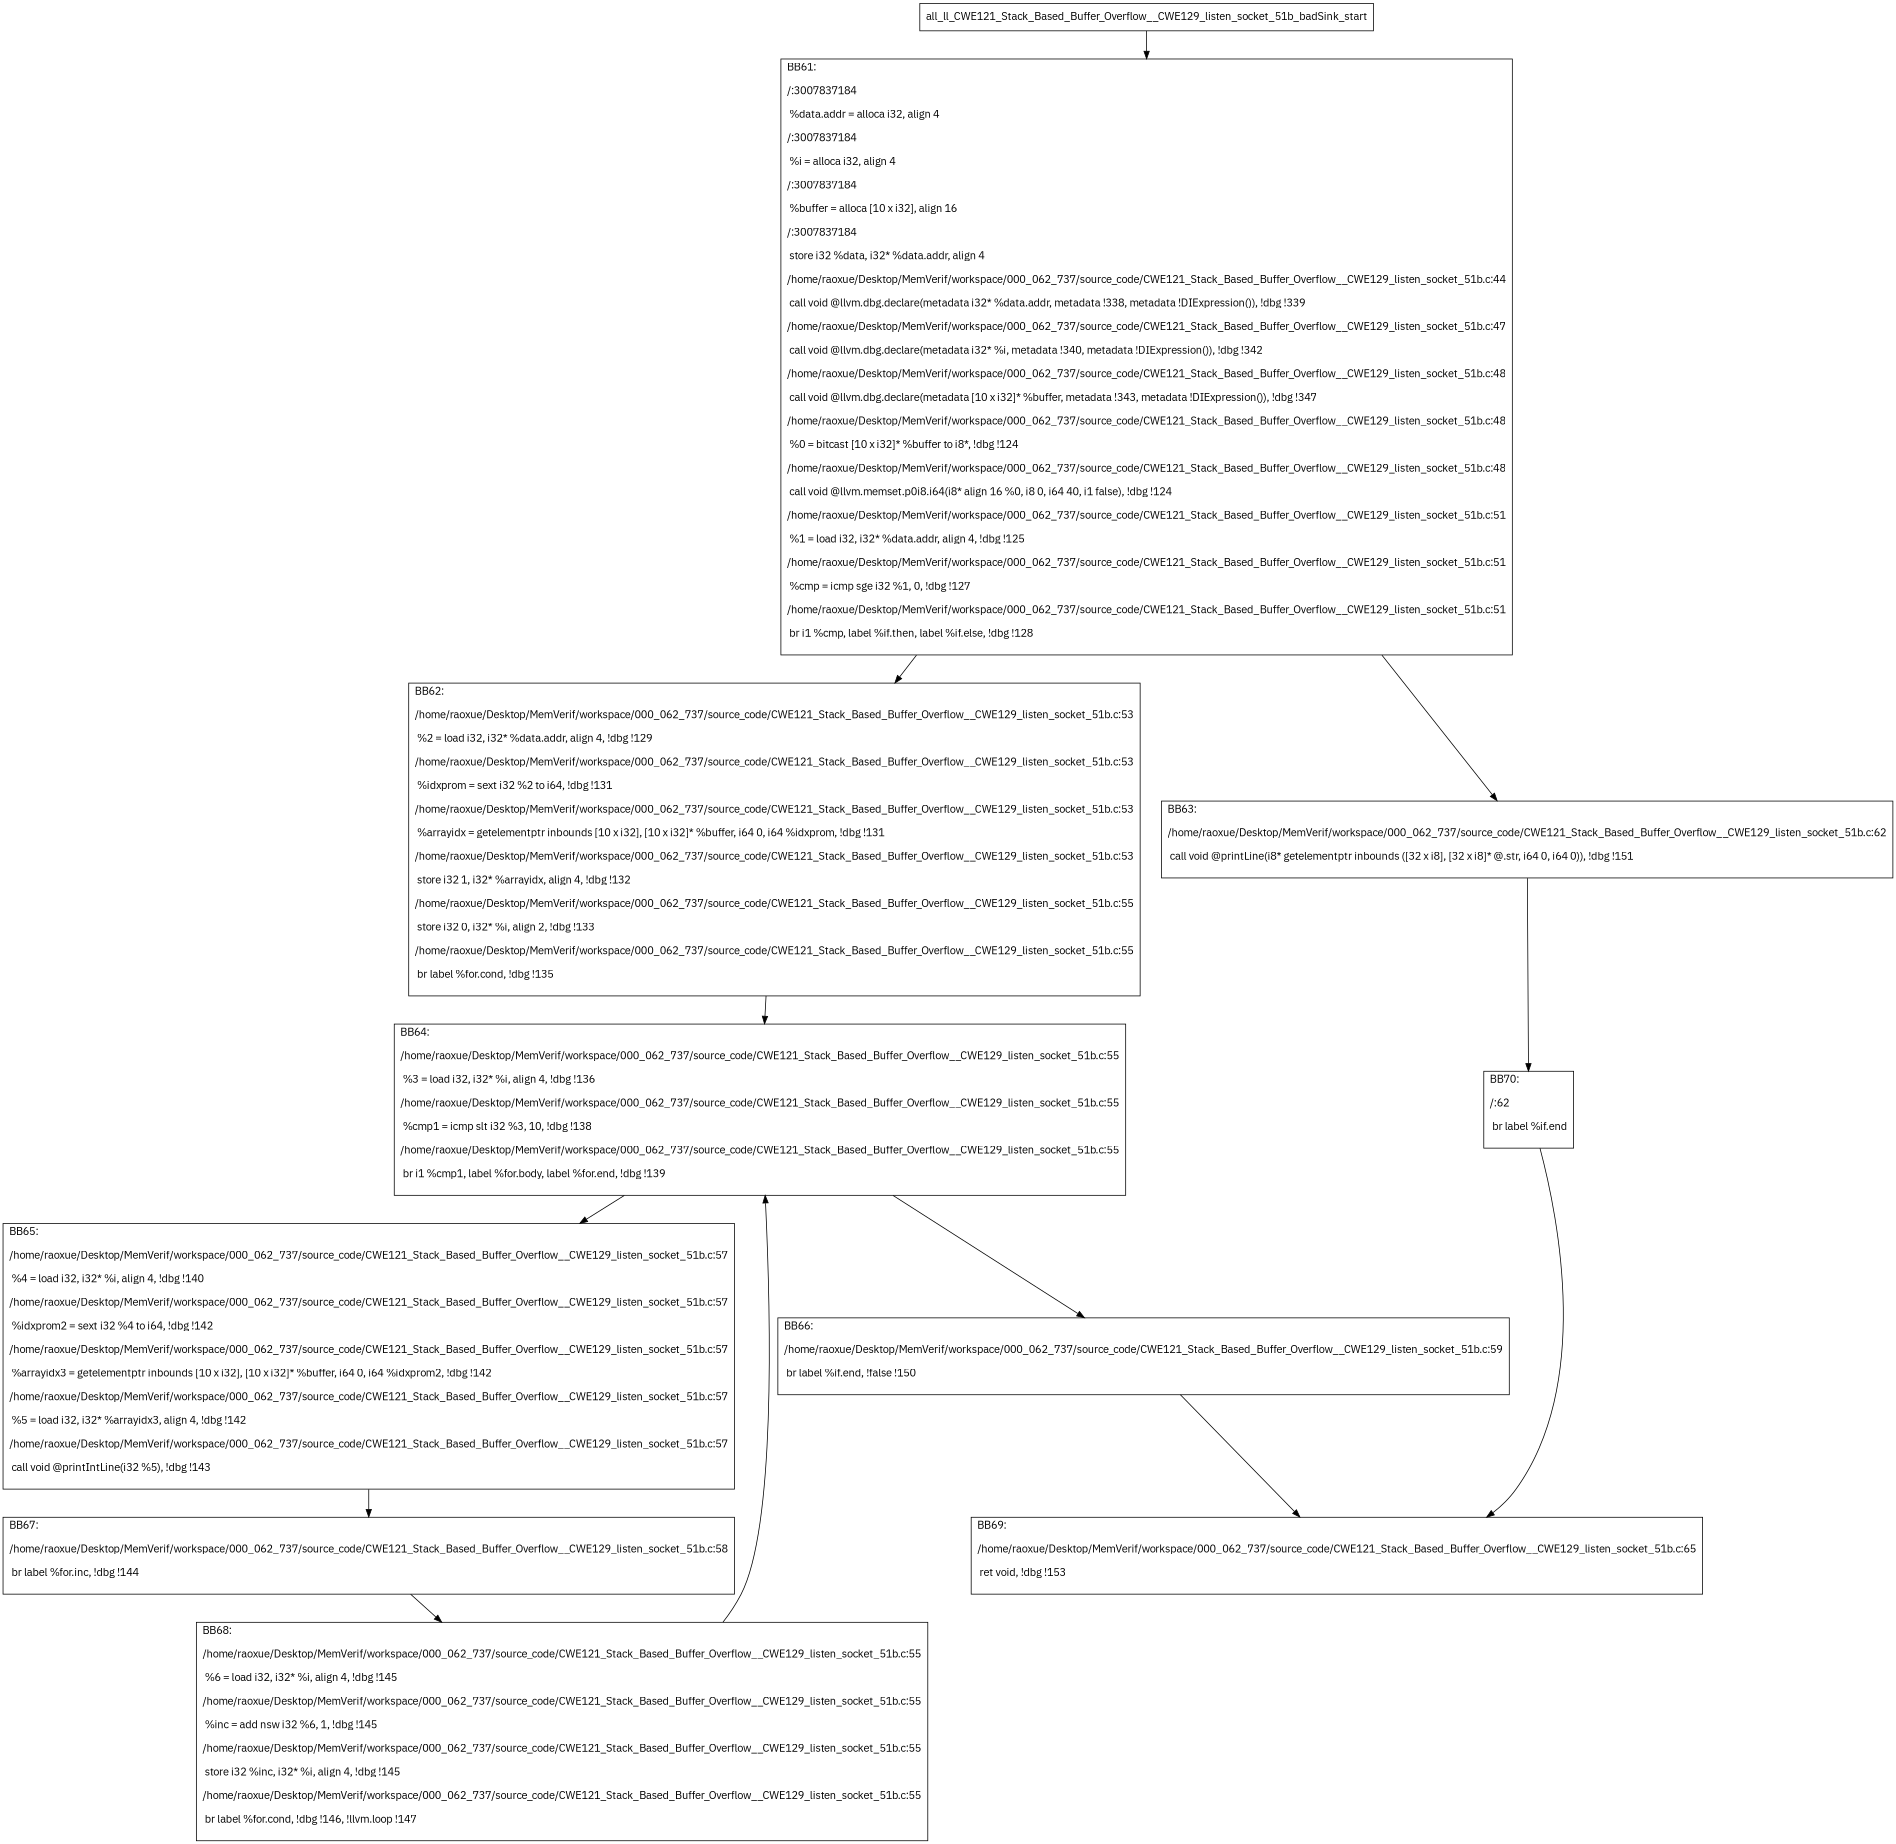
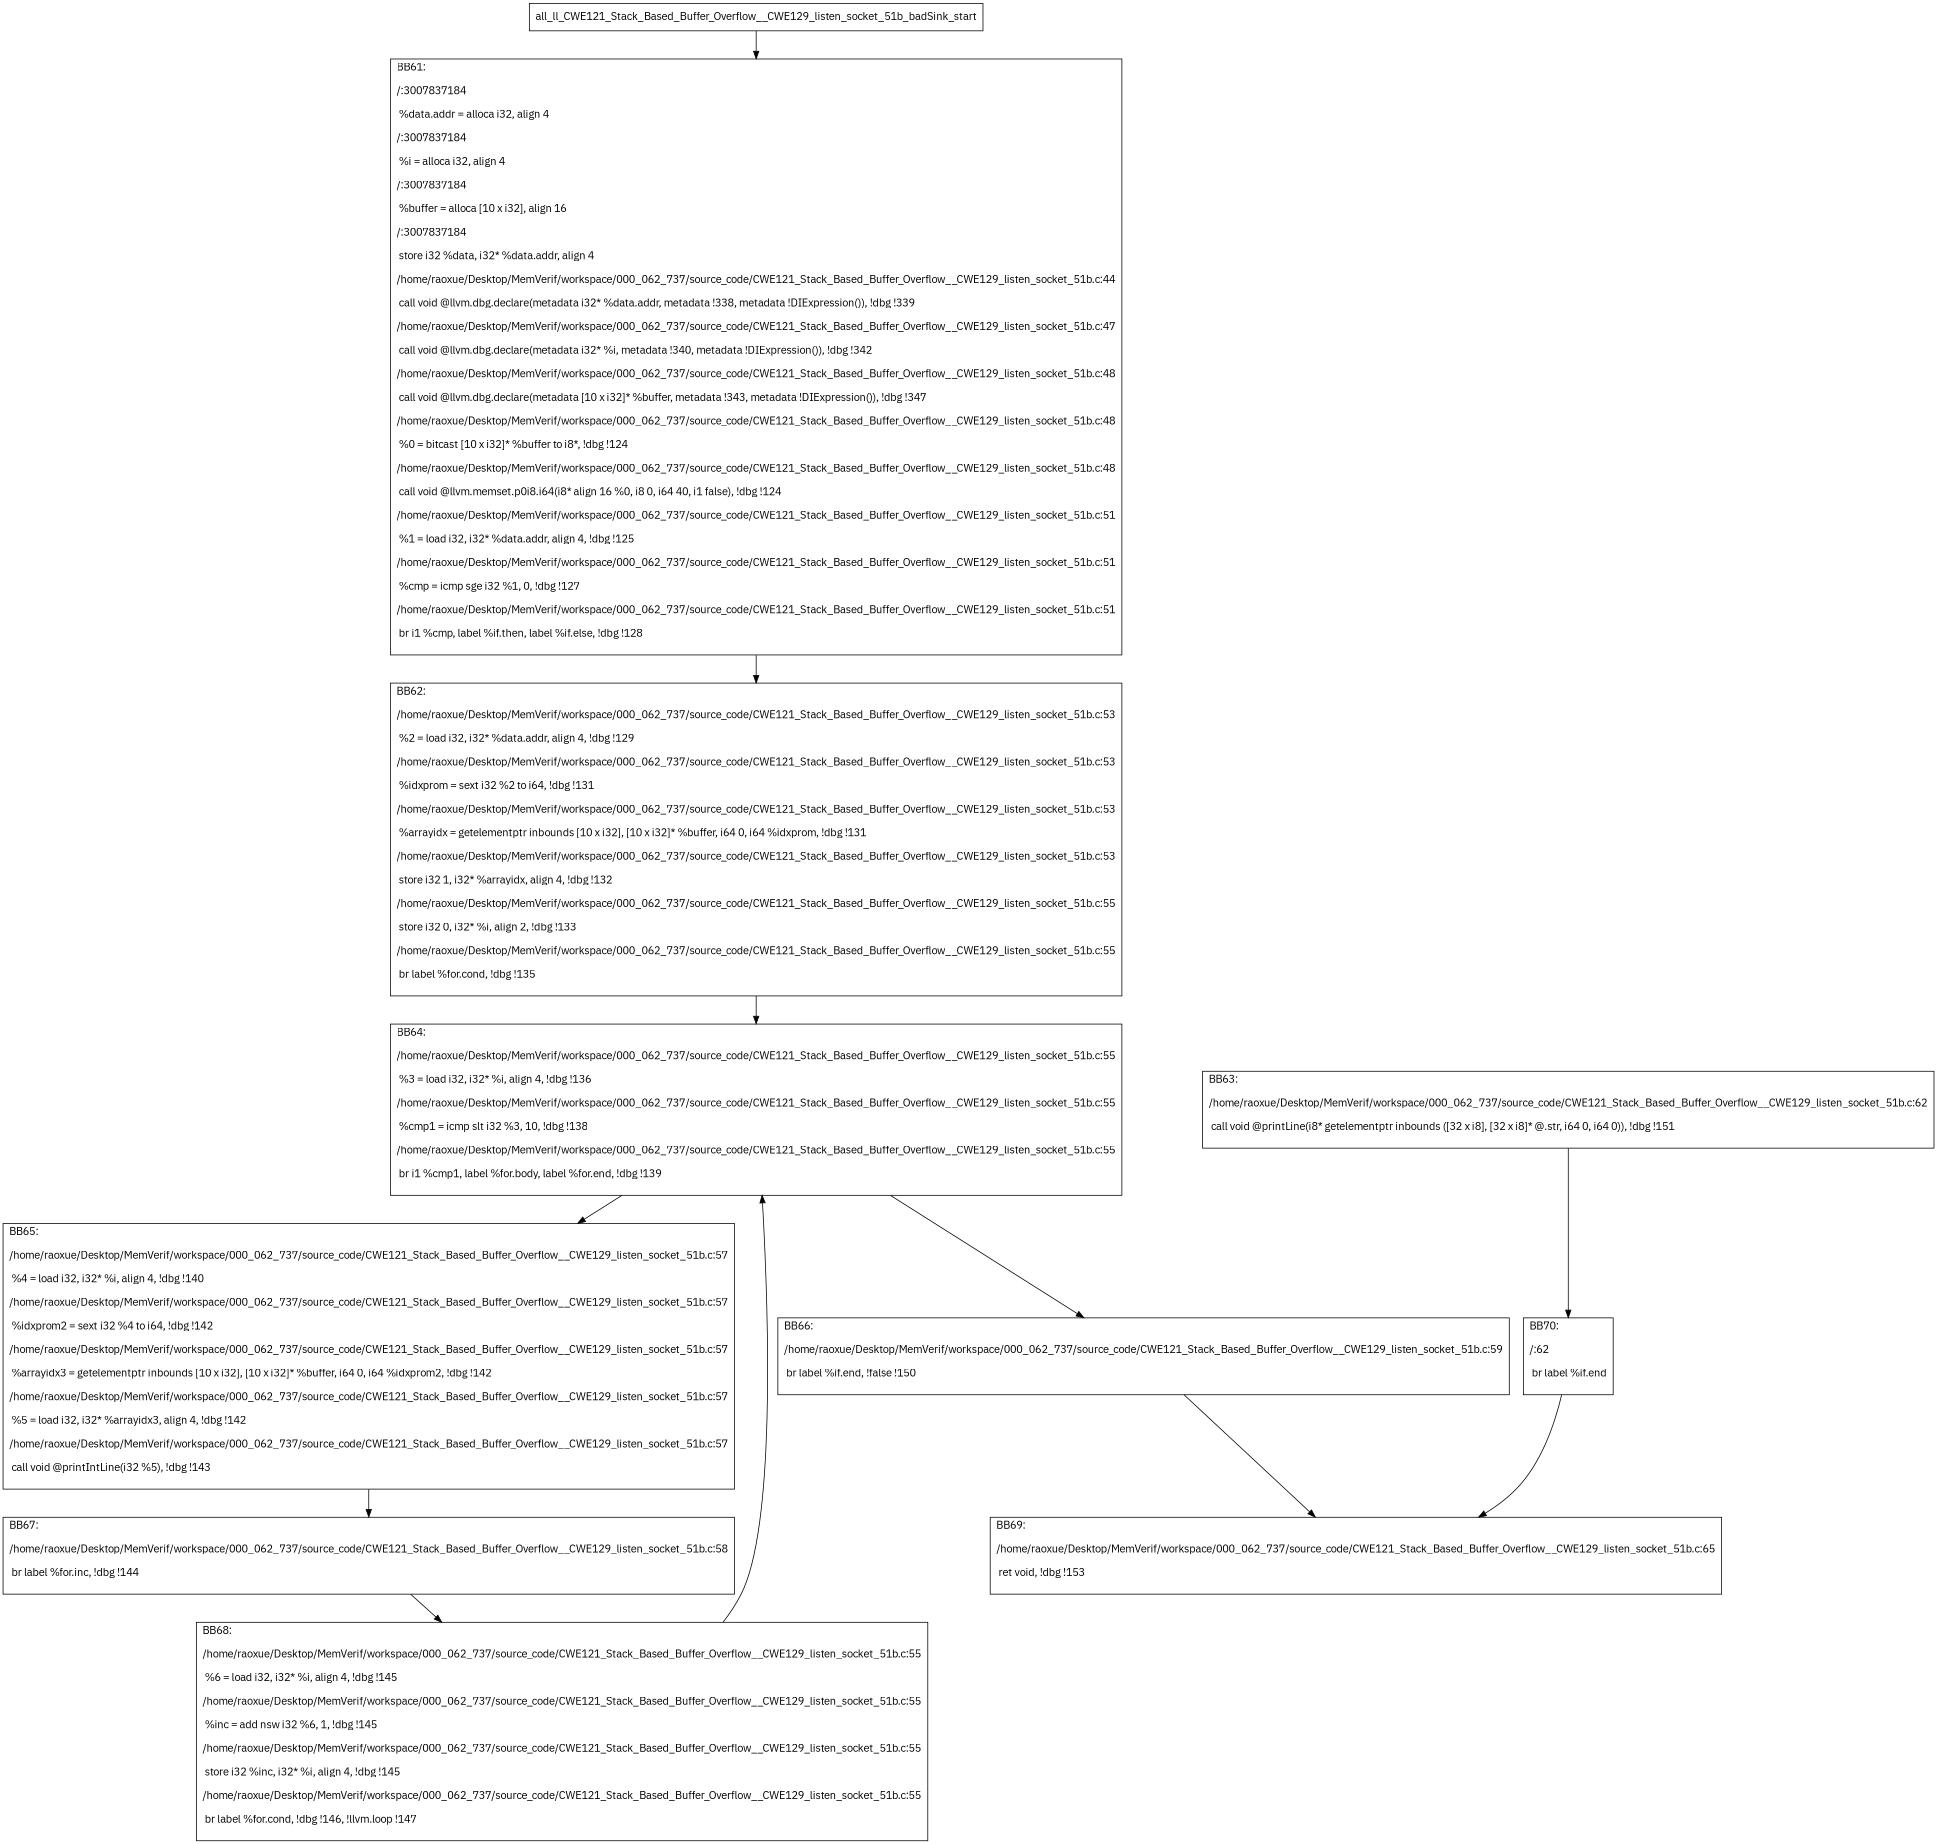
(1437, 725) -> none
